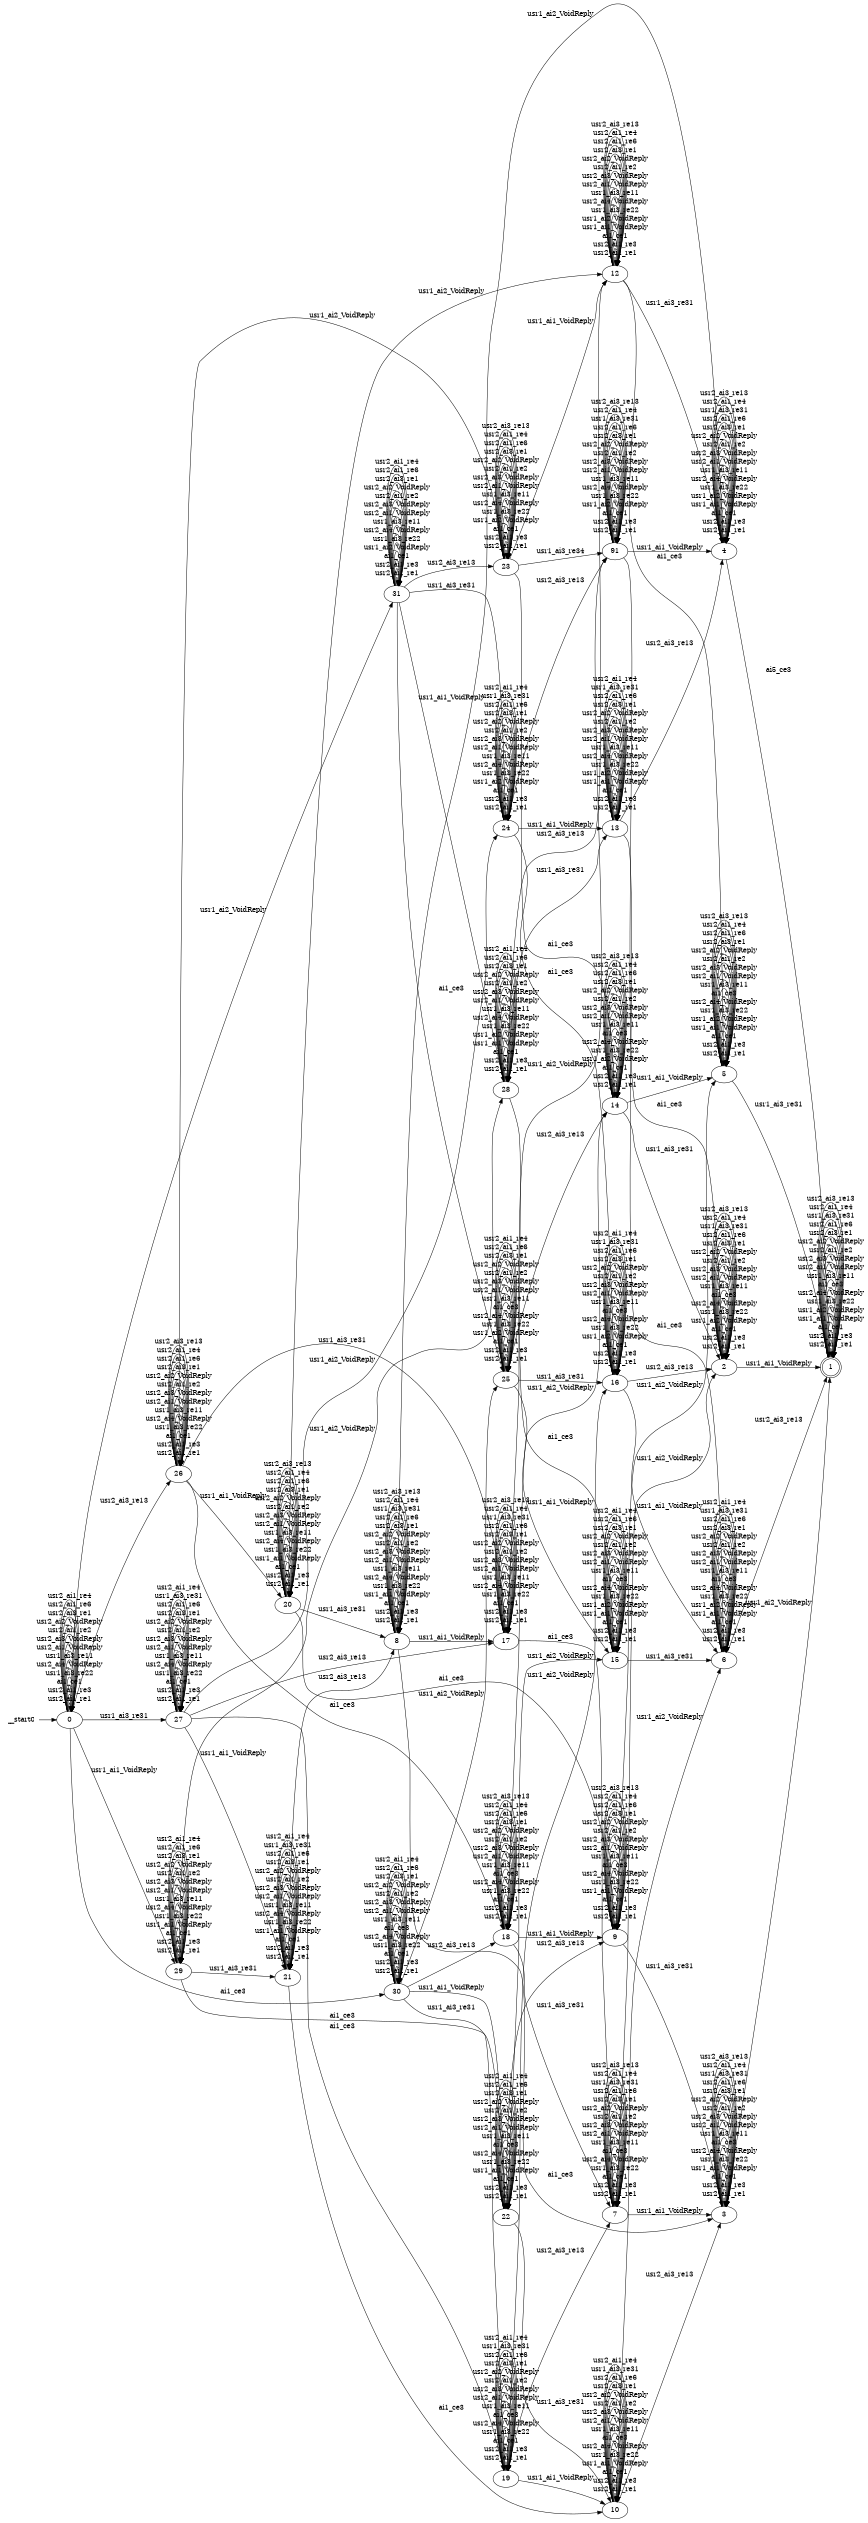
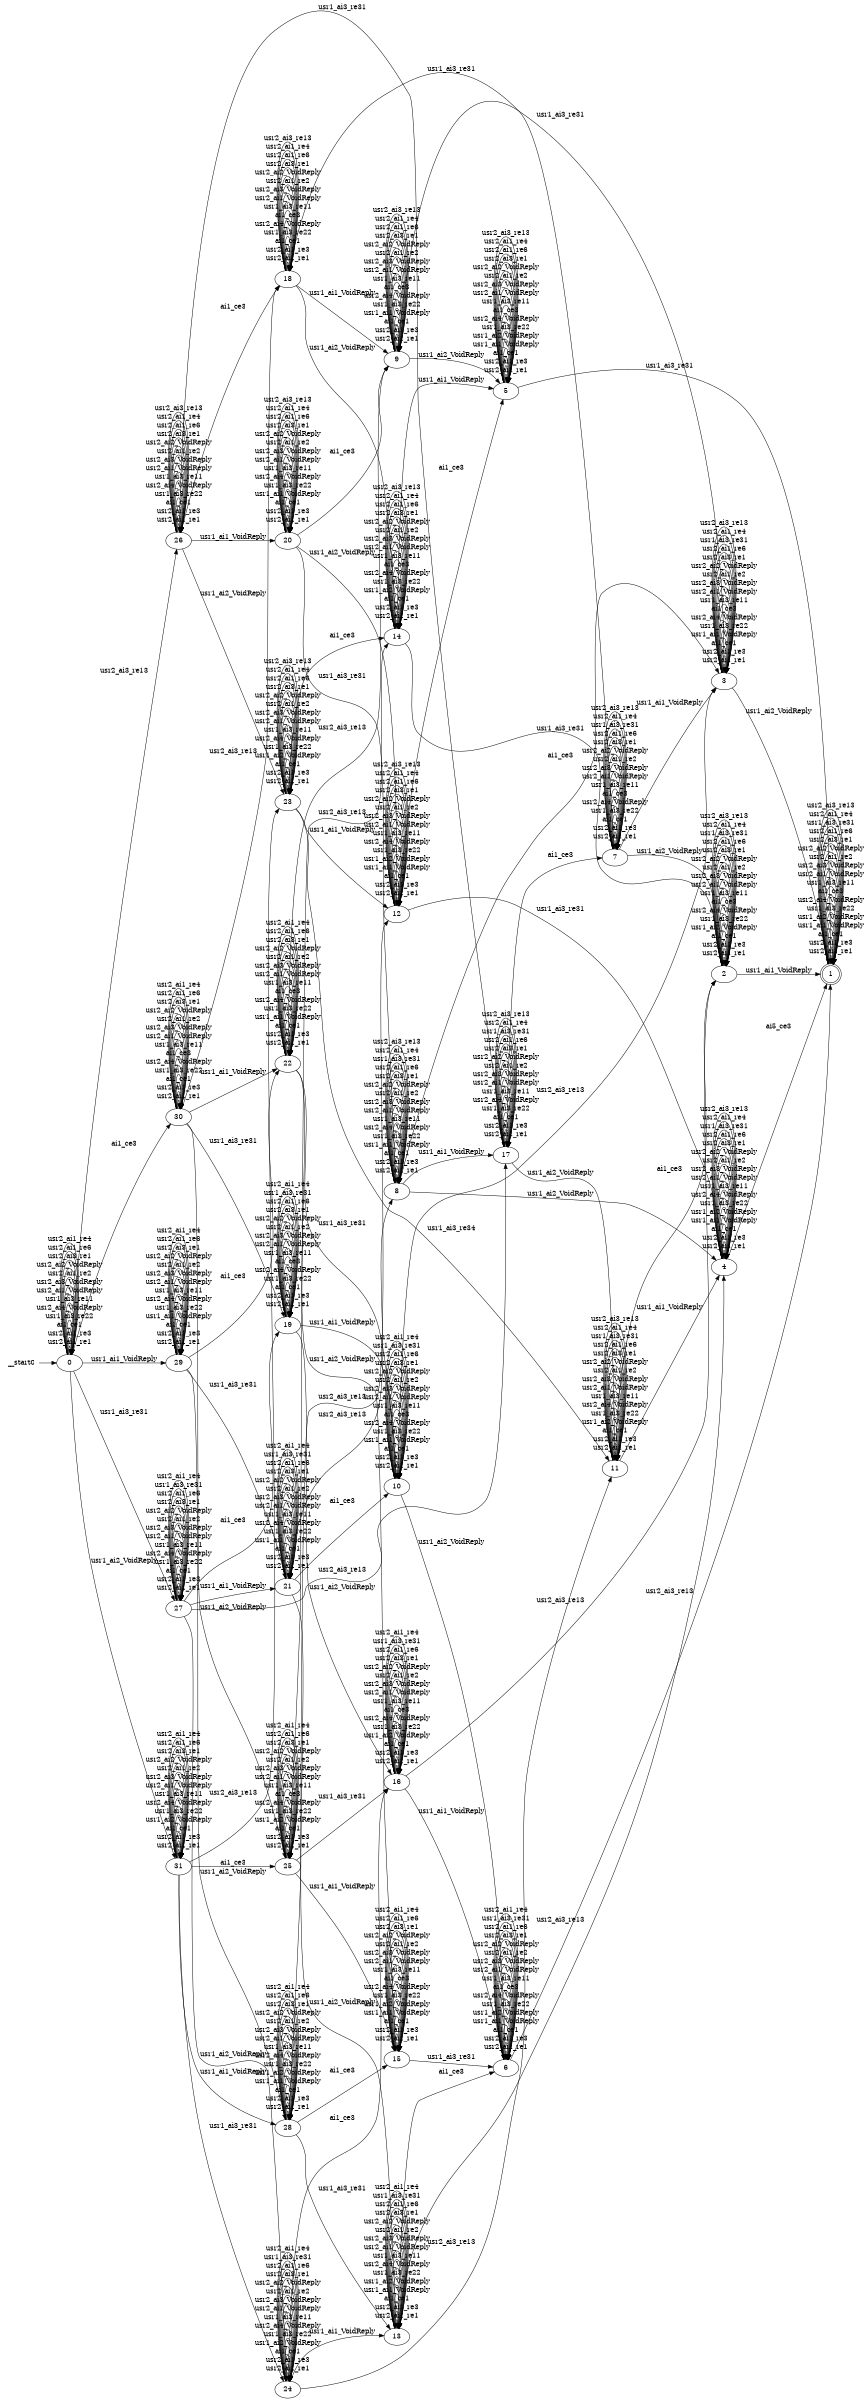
(615, 551) -> (615, 1469)
none -> (304, 1975)
(548, 2345) -> none
